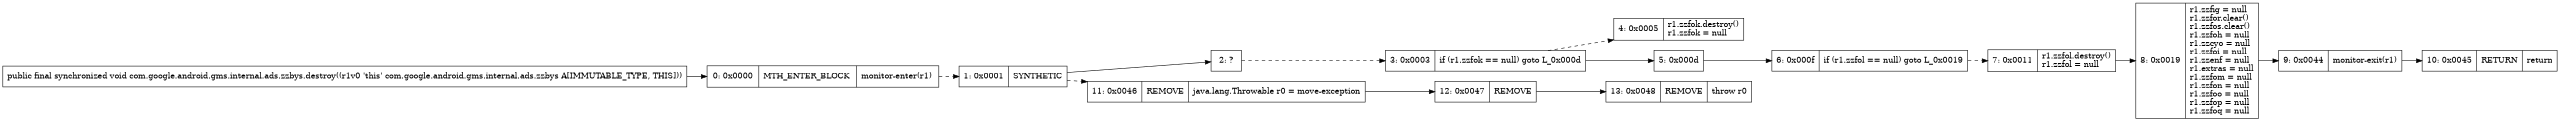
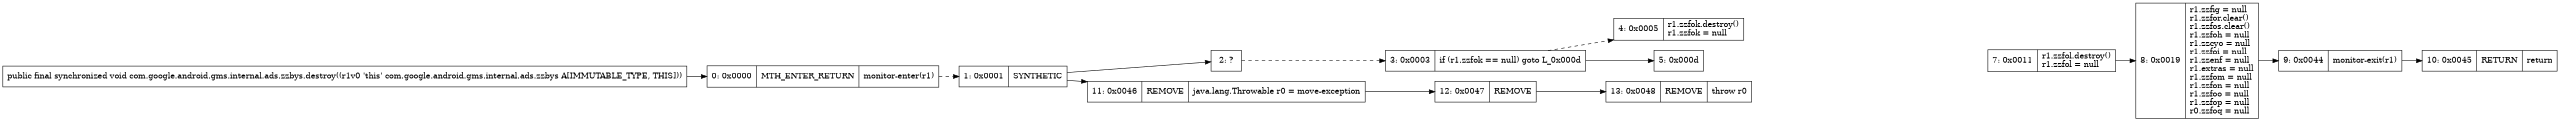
(1870, 61) -> none
(807, 76) -> (808, 76)
(1074, 81) -> (1074, 81)
(2220, 111) -> (2220, 111)
